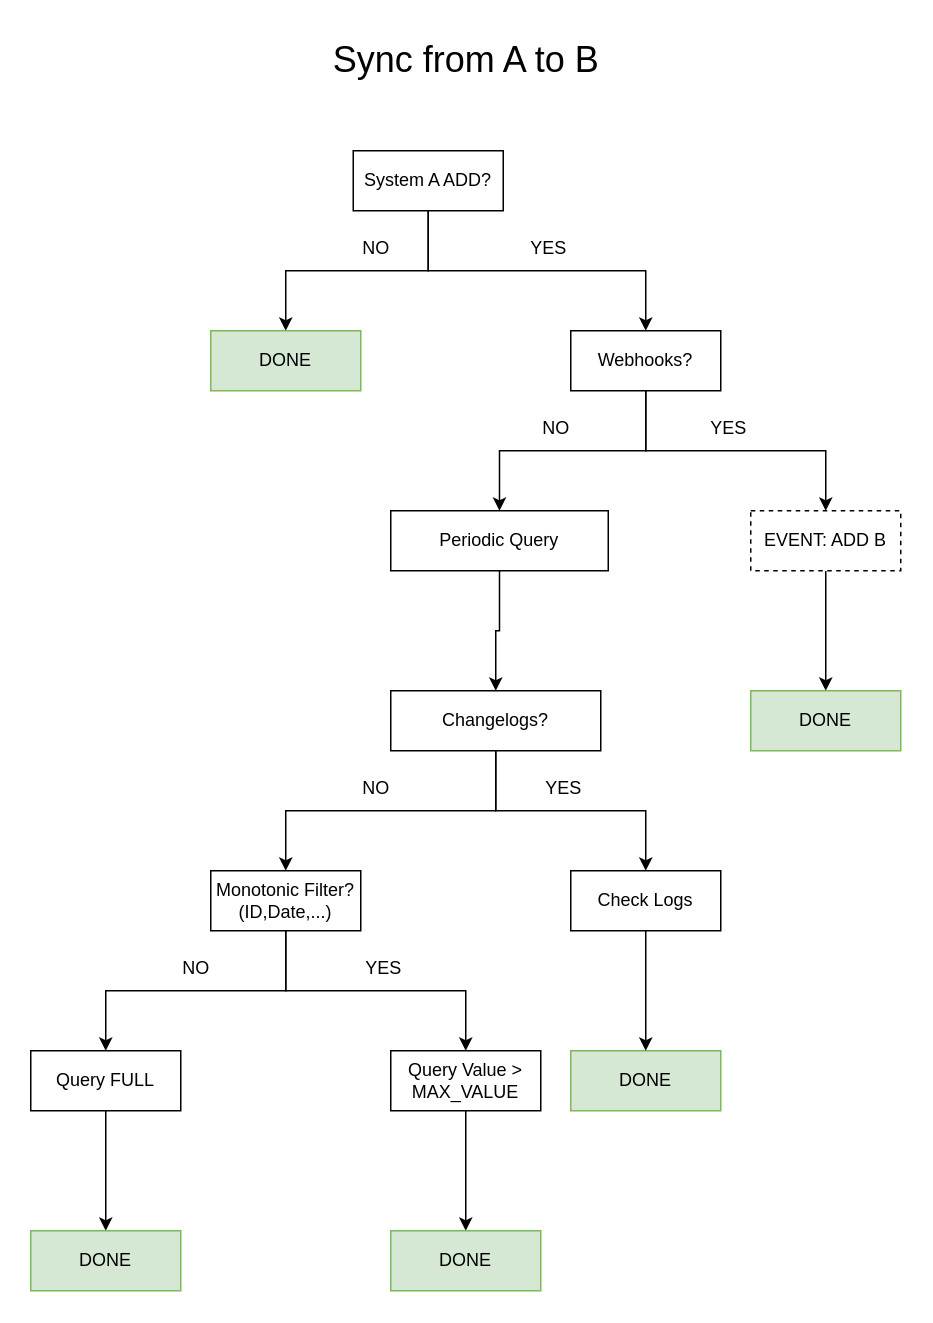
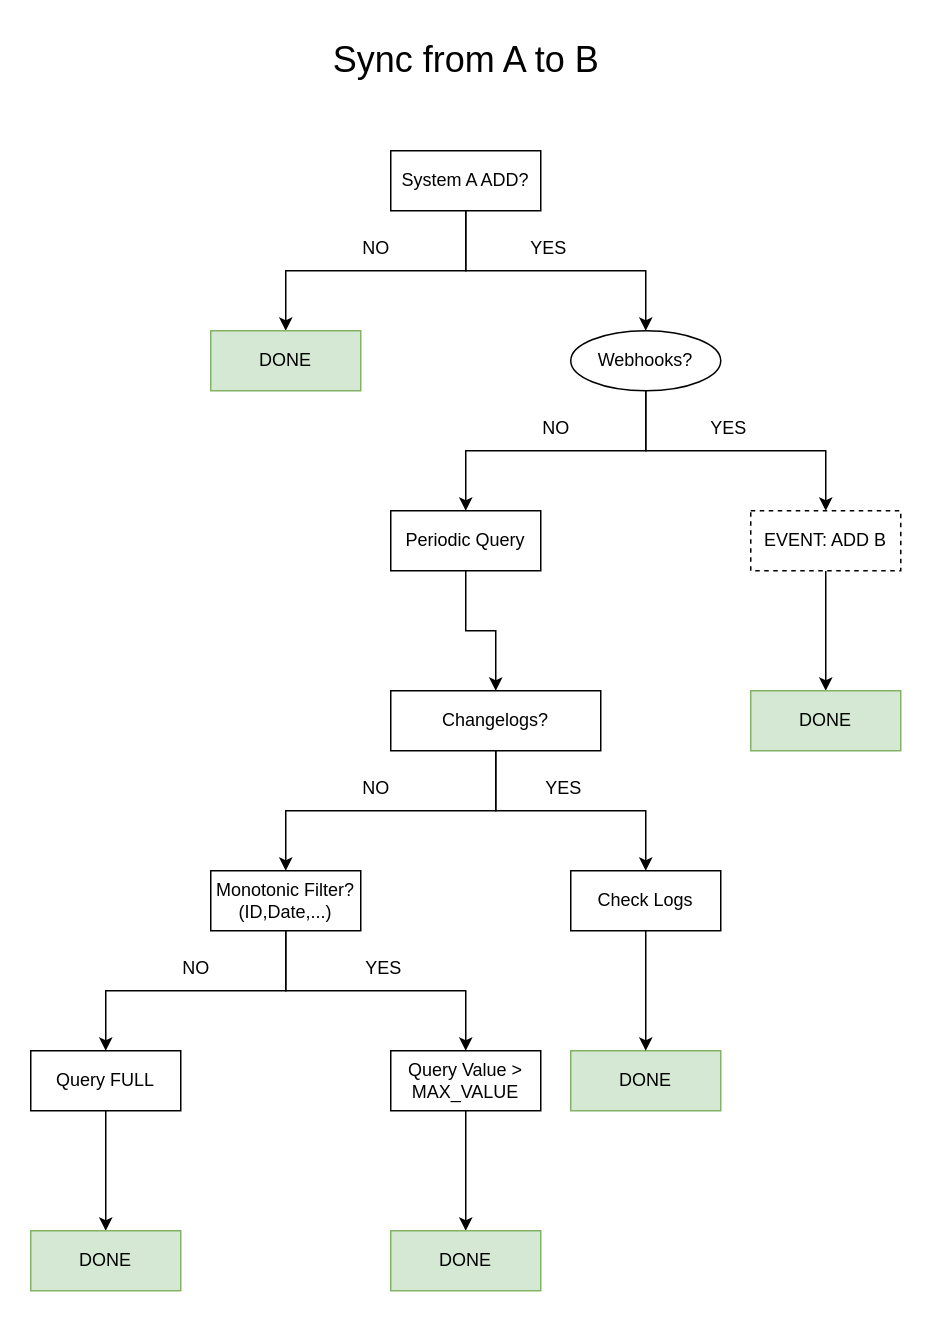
(428, 181) -> (466, 181)
(646, 361) -> (646, 361)
(500, 541) -> (466, 541)
